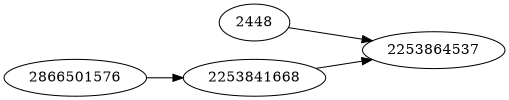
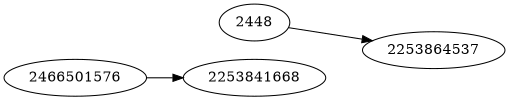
(339, 65) -> none
(75, 78) -> (75, 78)
